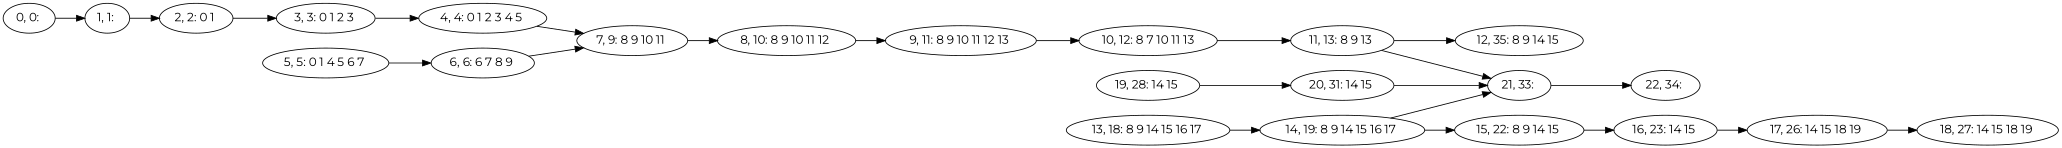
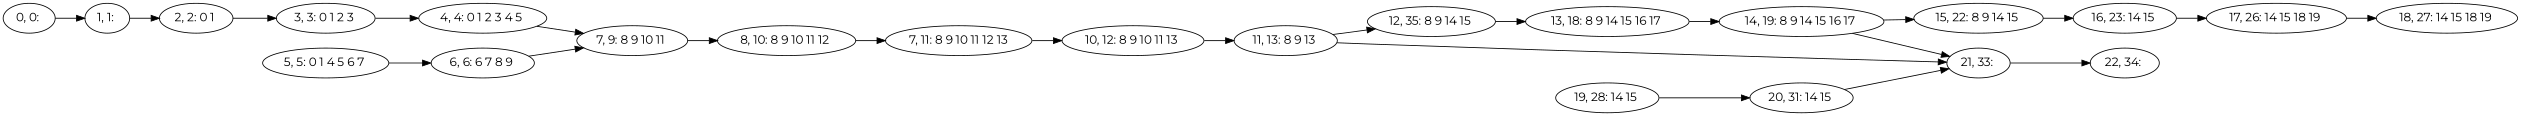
none -> (1506, 22)
(961, 41) -> (959, 41)
(1148, 41) -> (1133, 41)
